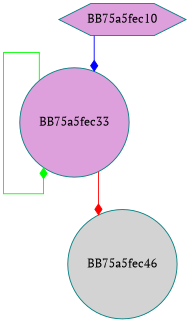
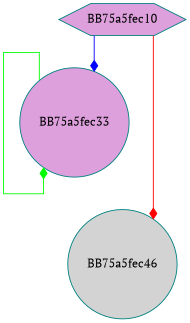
(98, 188) -> (153, 122)
